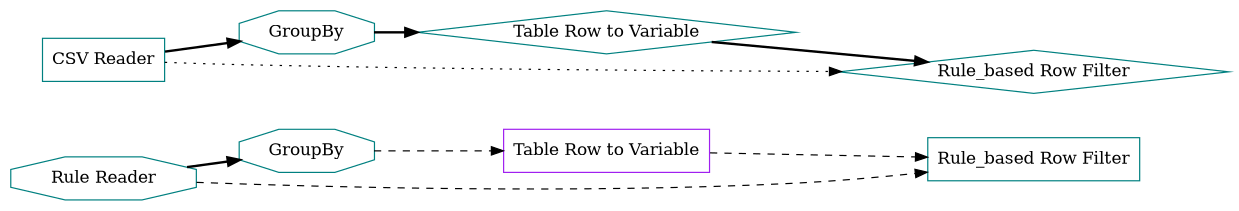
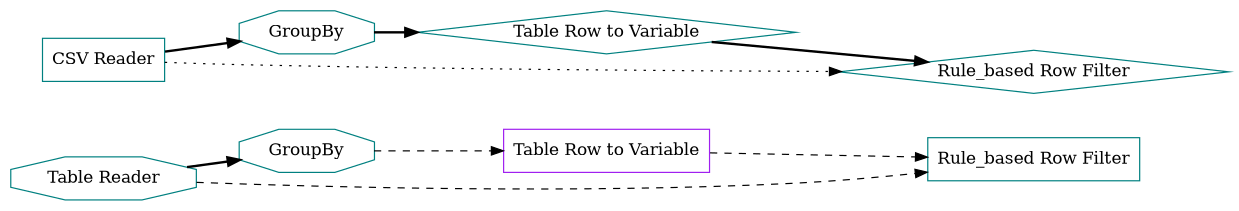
(104, 178) -> (104, 178)
